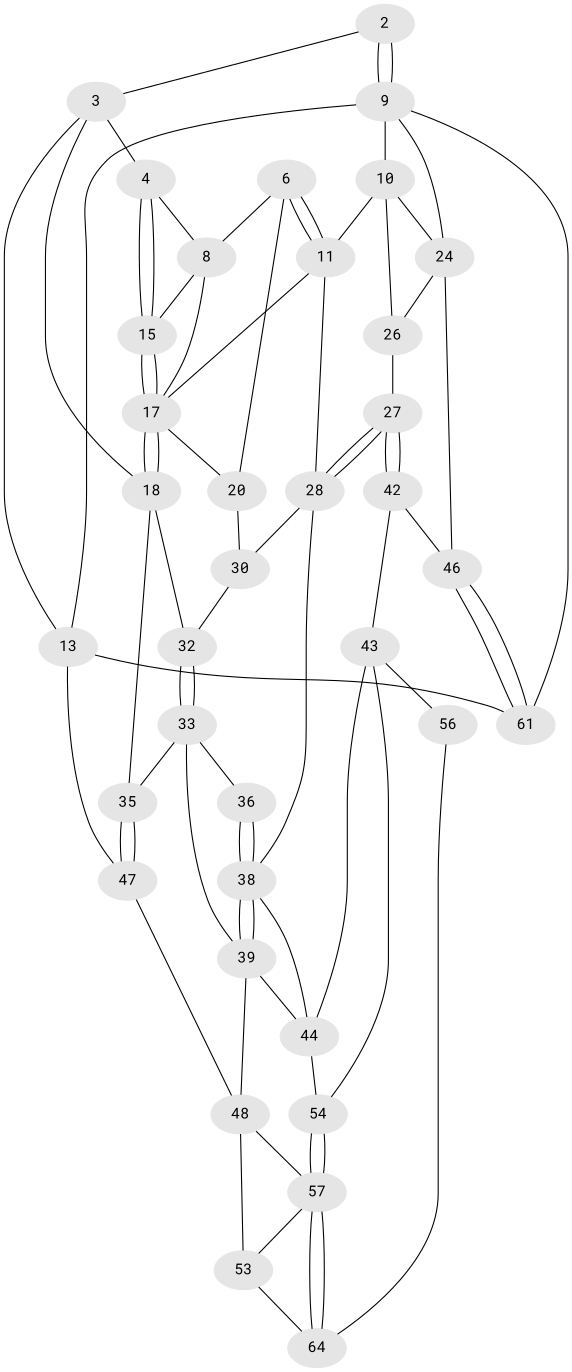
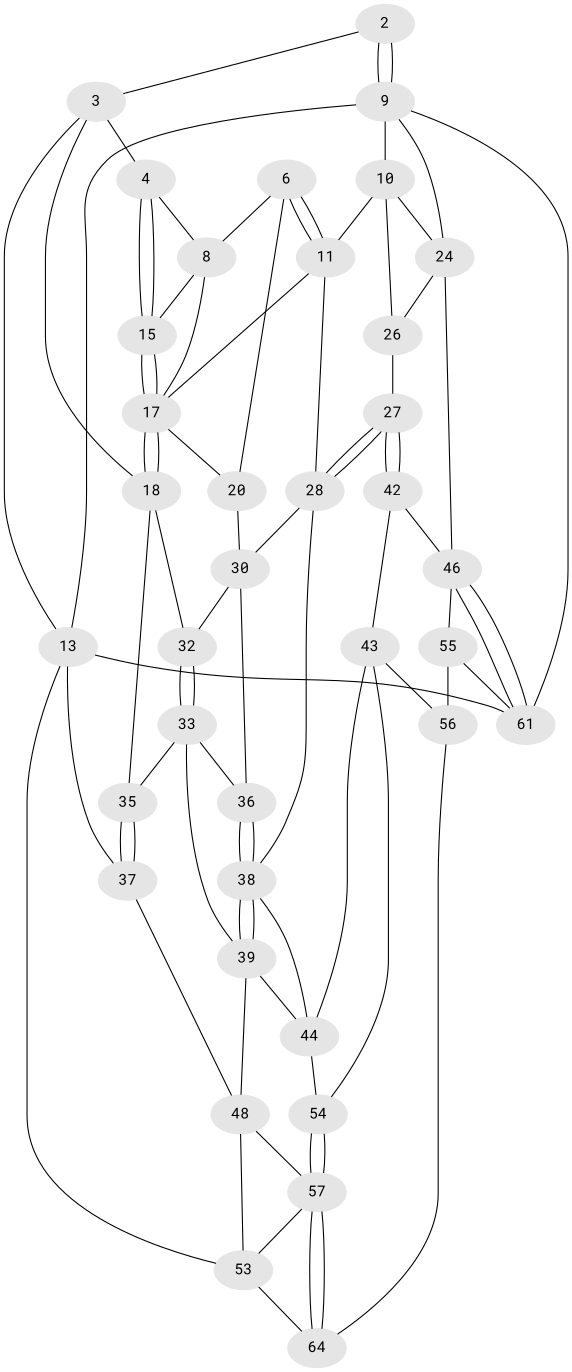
none -> (448, 647)
none -> (243, 686)
(128, 881) -> (128, 881)
none -> (27, 1017)
